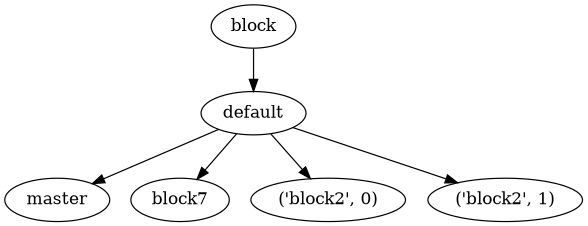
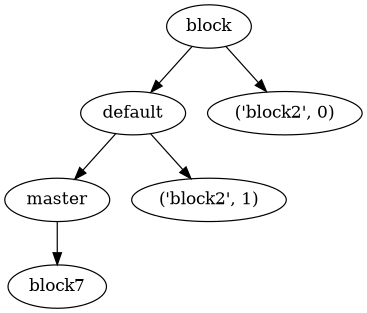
(221, 152) -> (57, 237)
(287, 152) -> (242, 64)
